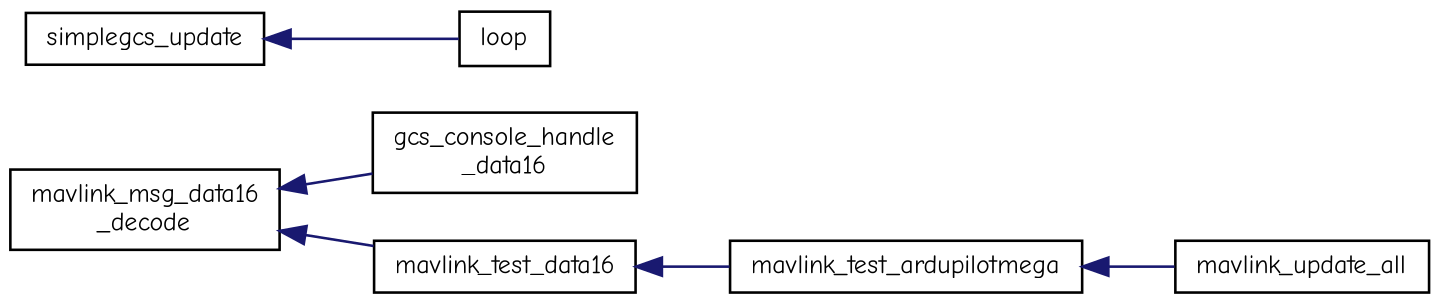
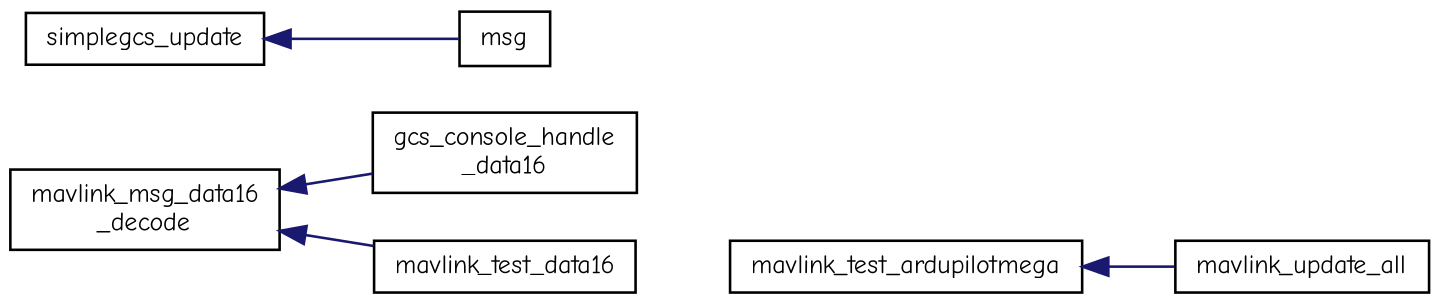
(505, 39) -> (505, 39)
(696, 267) -> none
